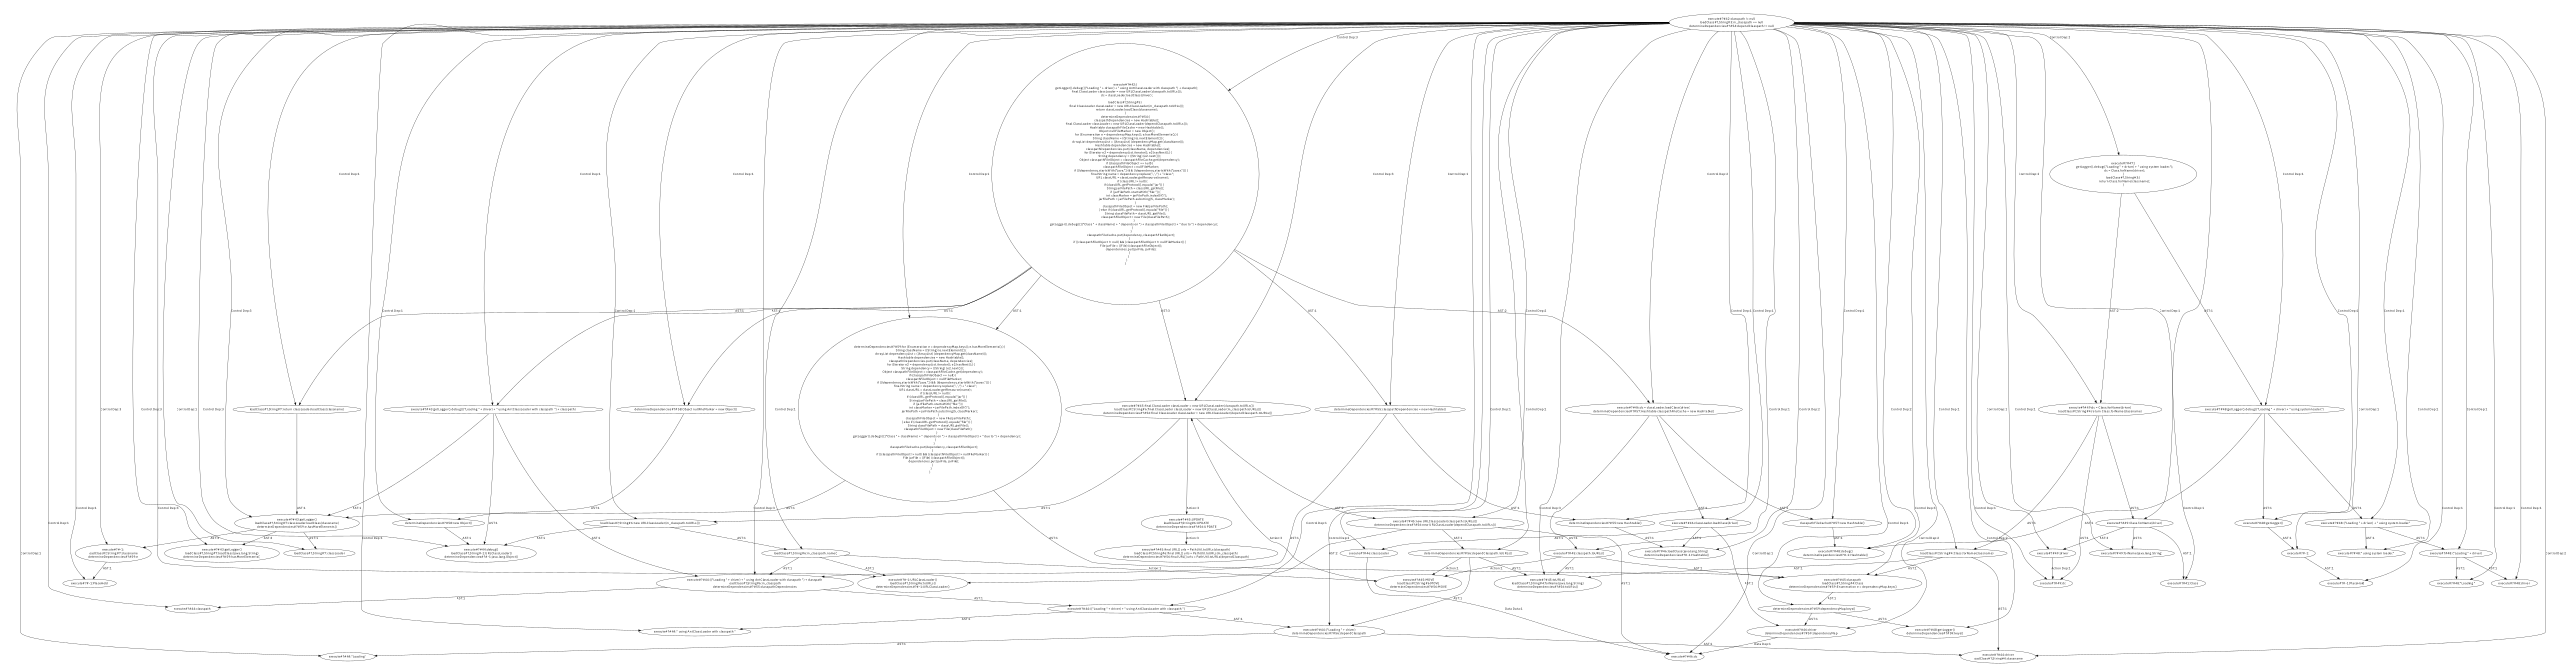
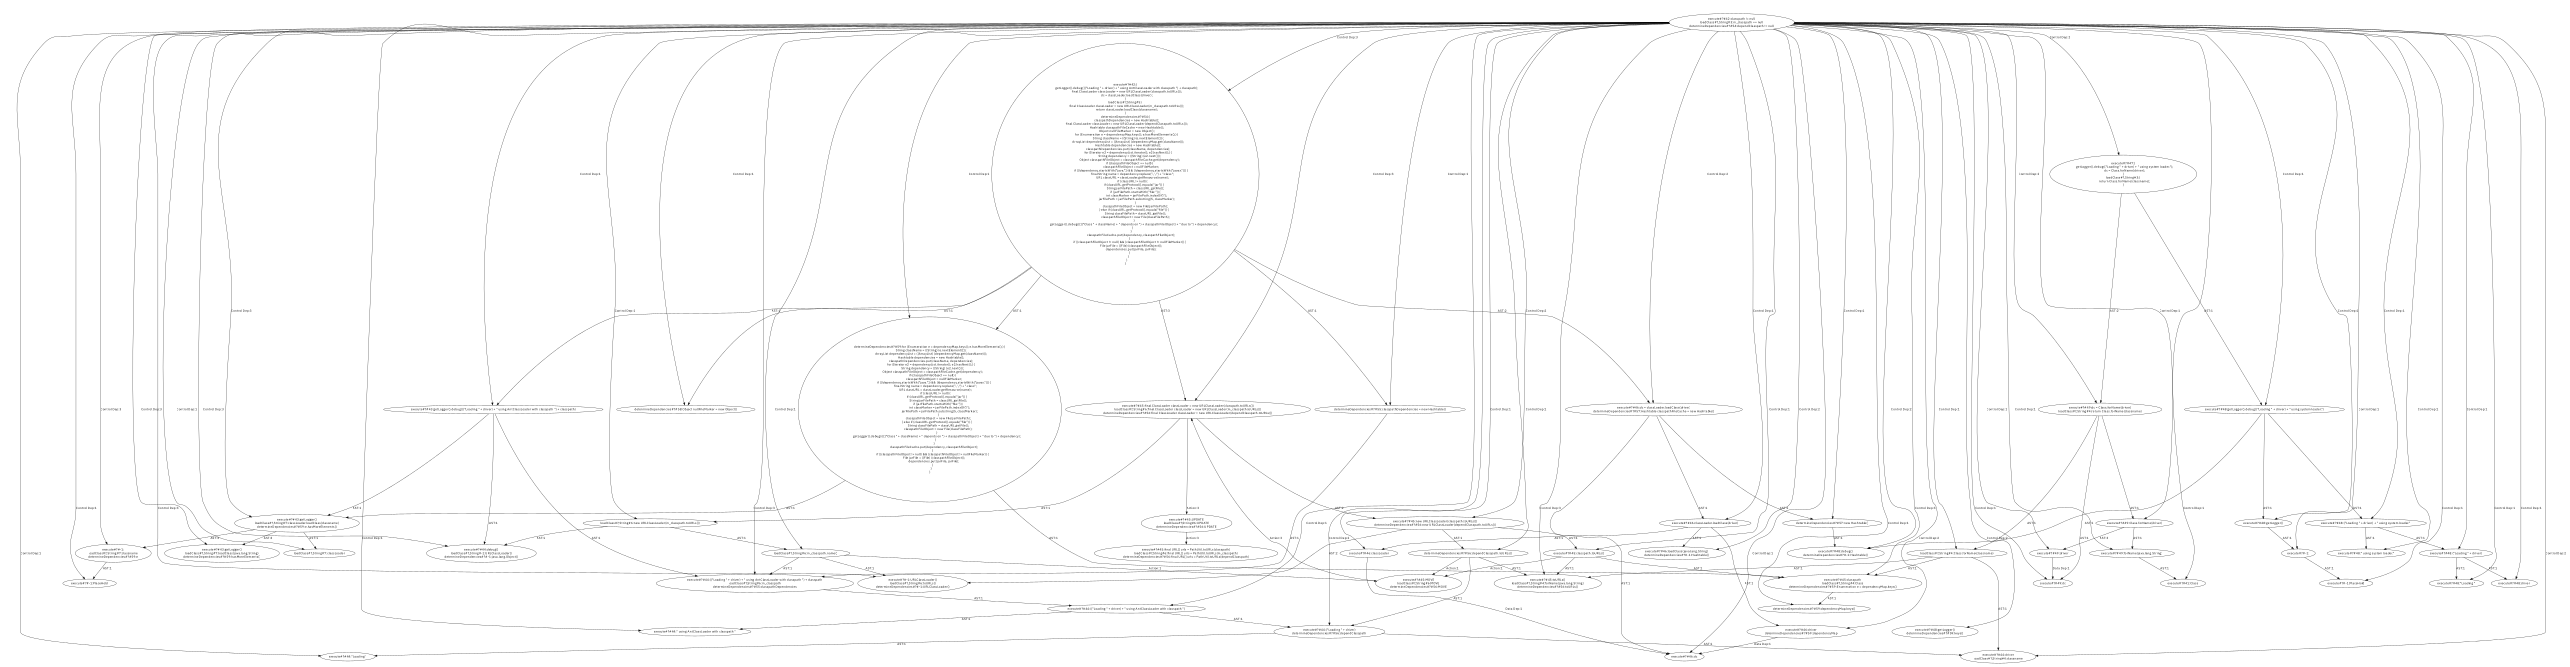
(297, 409) -> none
(439, 523) -> none
(1605, 523) -> none
(1832, 523) -> (1832, 523)
(2177, 545) -> (2156, 568)
(2061, 568) -> (2061, 568)
(192, 609) -> none
(1514, 609) -> (1514, 609)
(1809, 618) -> none
(1870, 619) -> none
